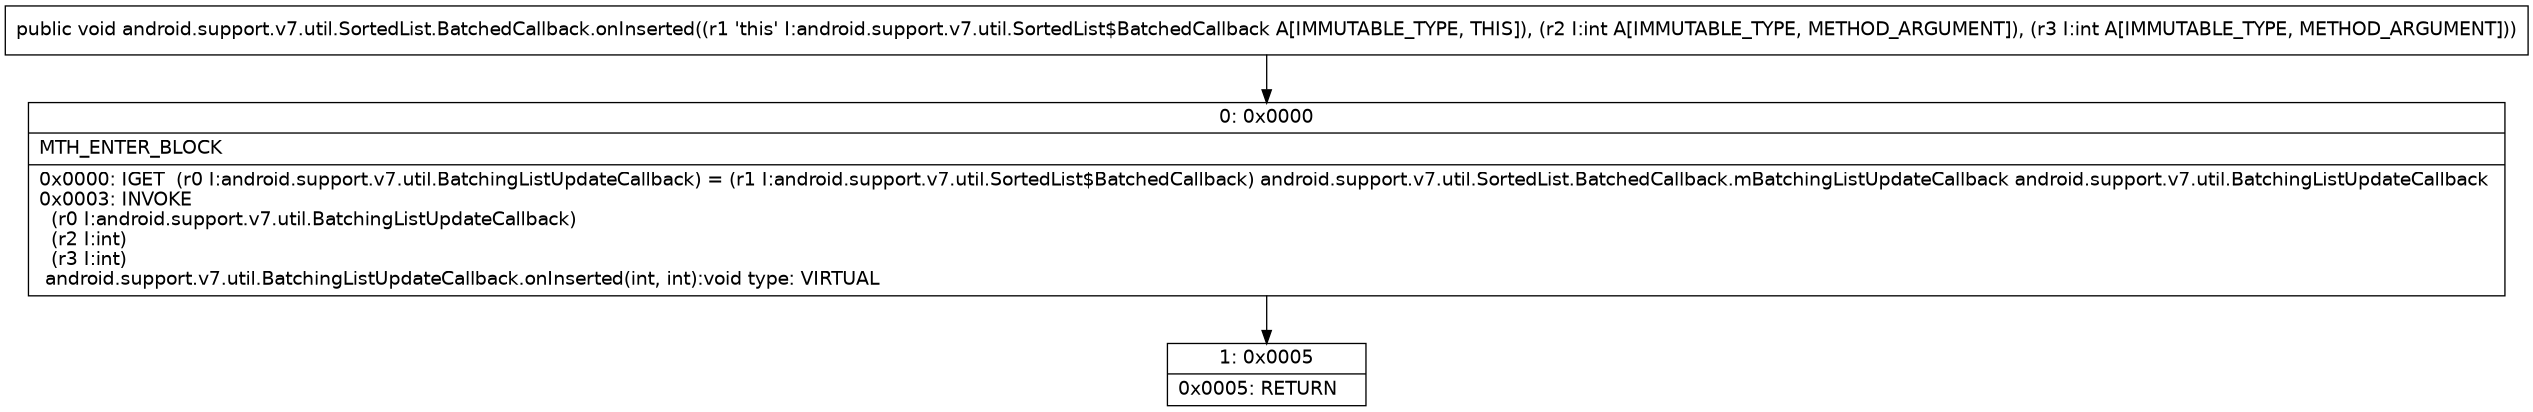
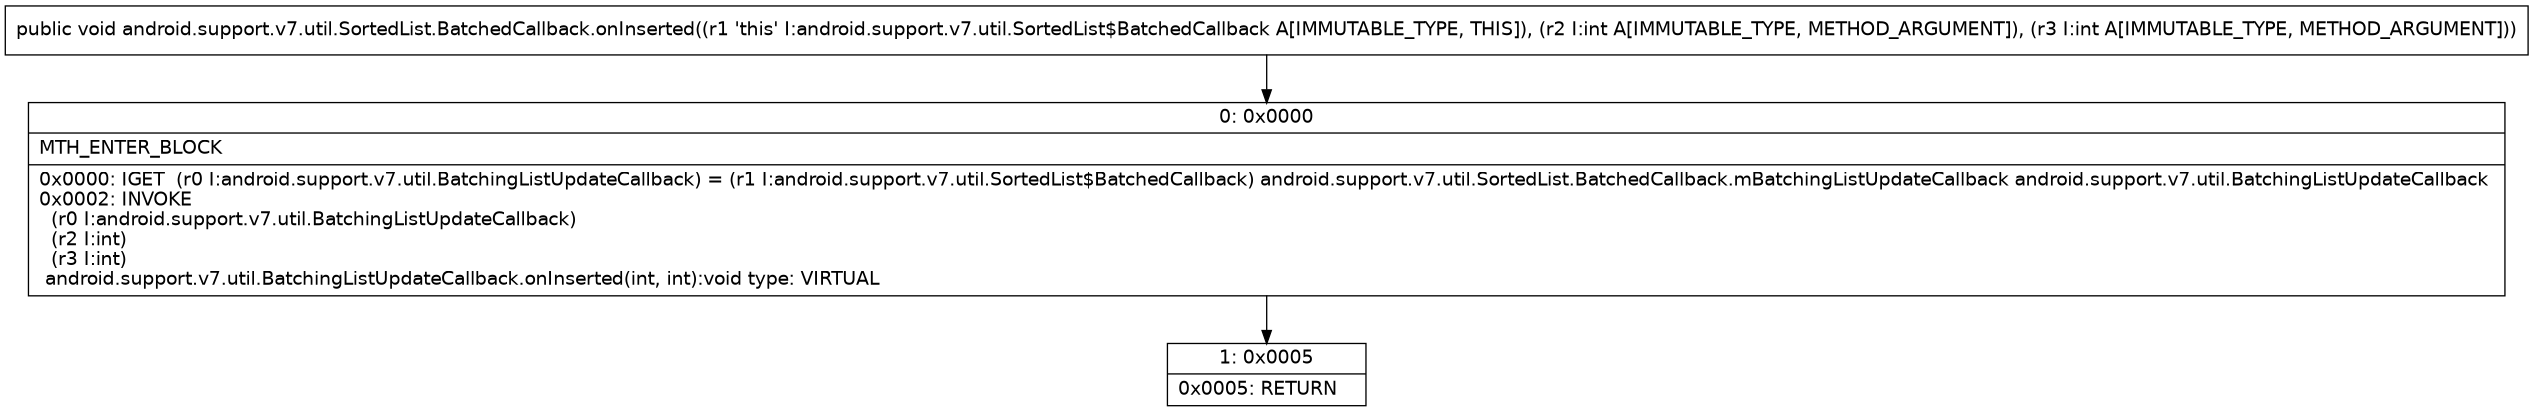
(122, 200) -> (122, 200)
